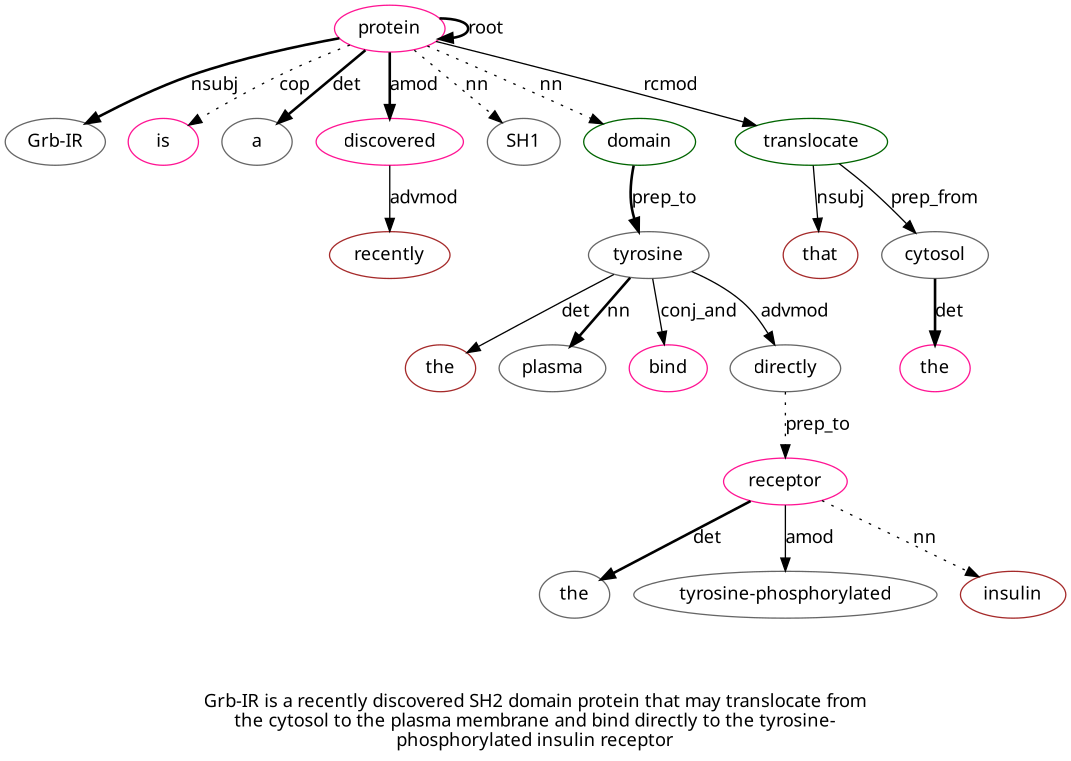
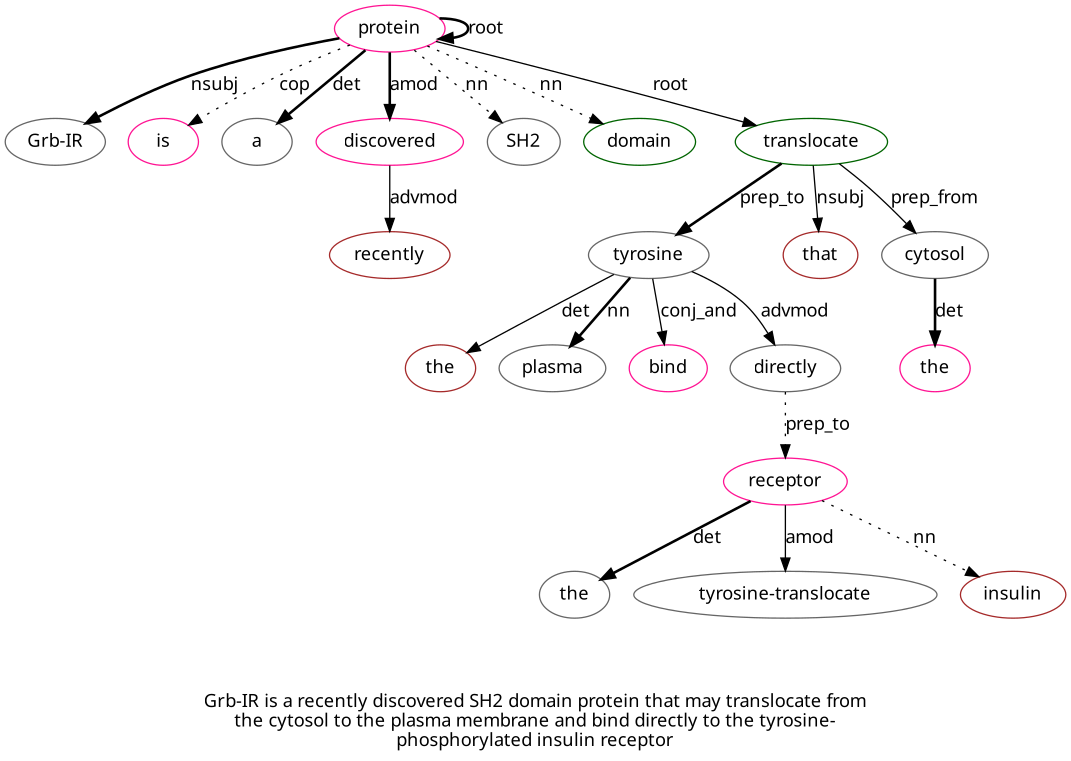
(671, 85) -> (671, 85)
(524, 142) -> (524, 142)
(631, 192) -> (735, 195)
(785, 595) -> (785, 595)
